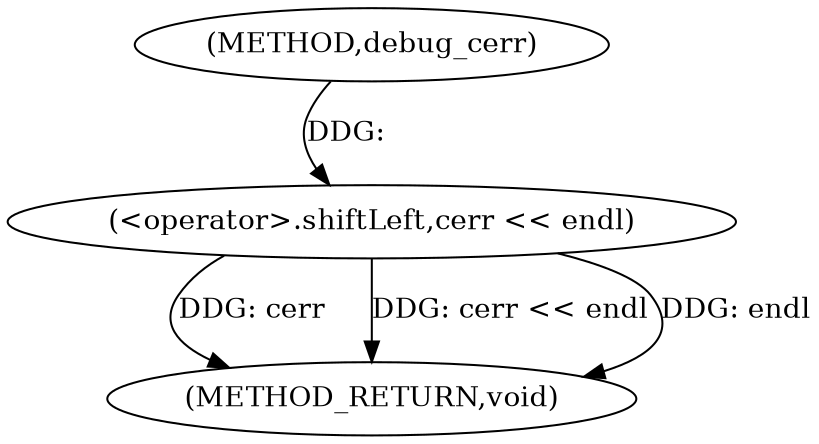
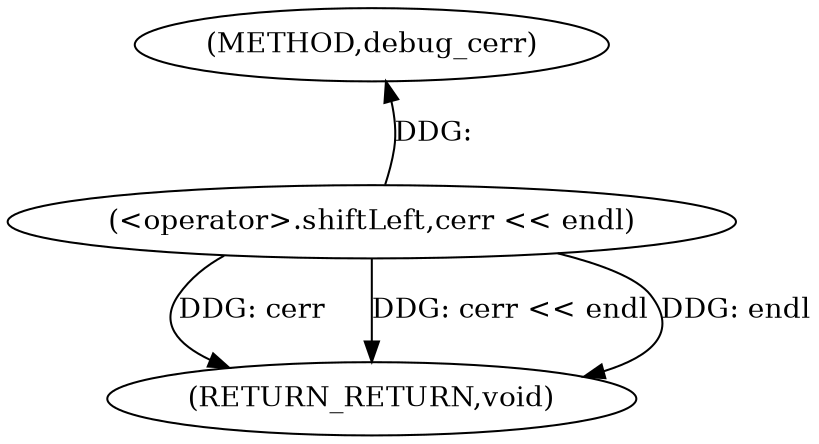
(305, 123) -> (395, 143)
(372, 399) -> (372, 399)
